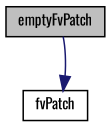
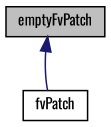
(65, 56) -> (45, 71)
